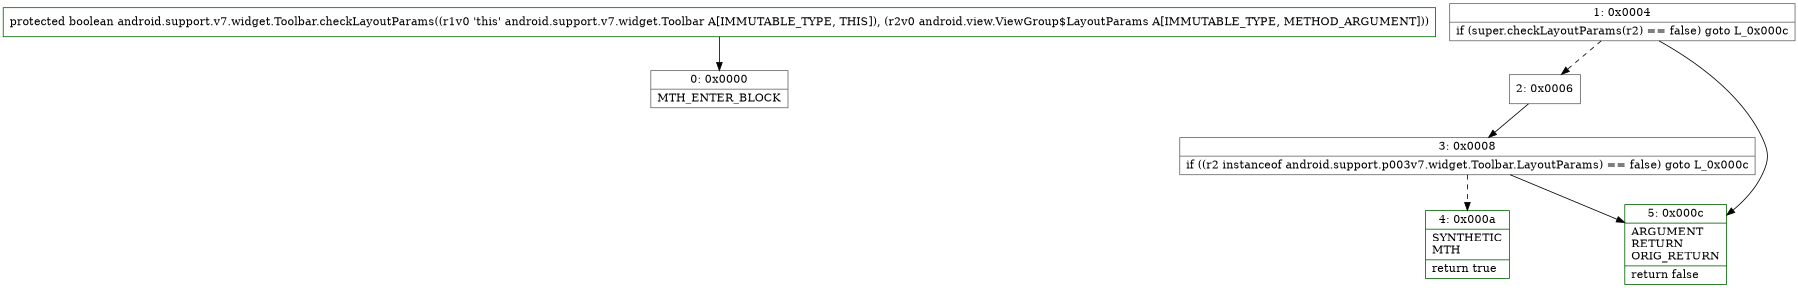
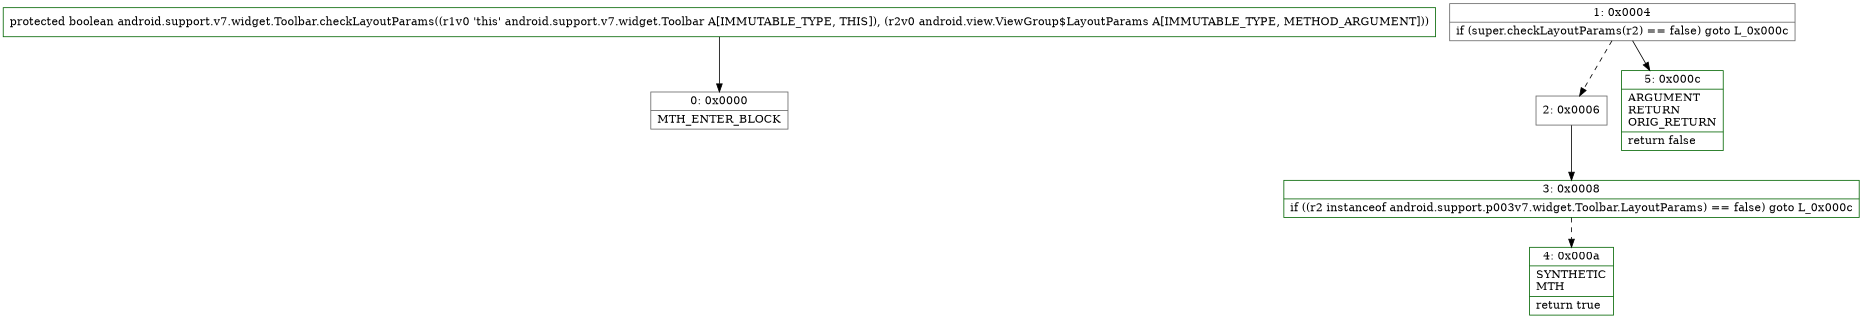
(1467, 156) -> (1572, 199)
(1564, 197) -> none
